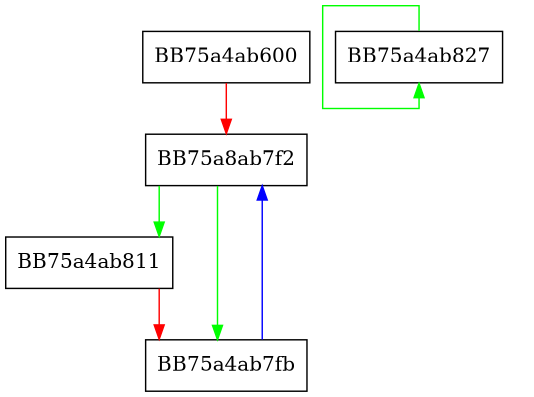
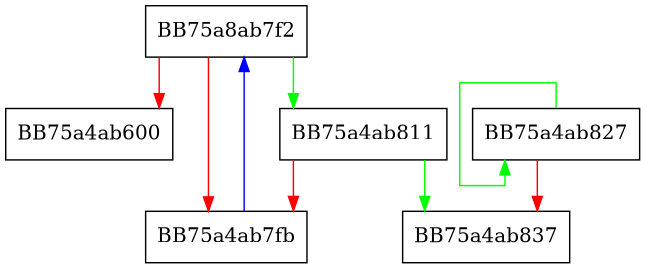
(226, 101) -> (159, 76)
none -> (486, 237)
(217, 256) -> (208, 127)
